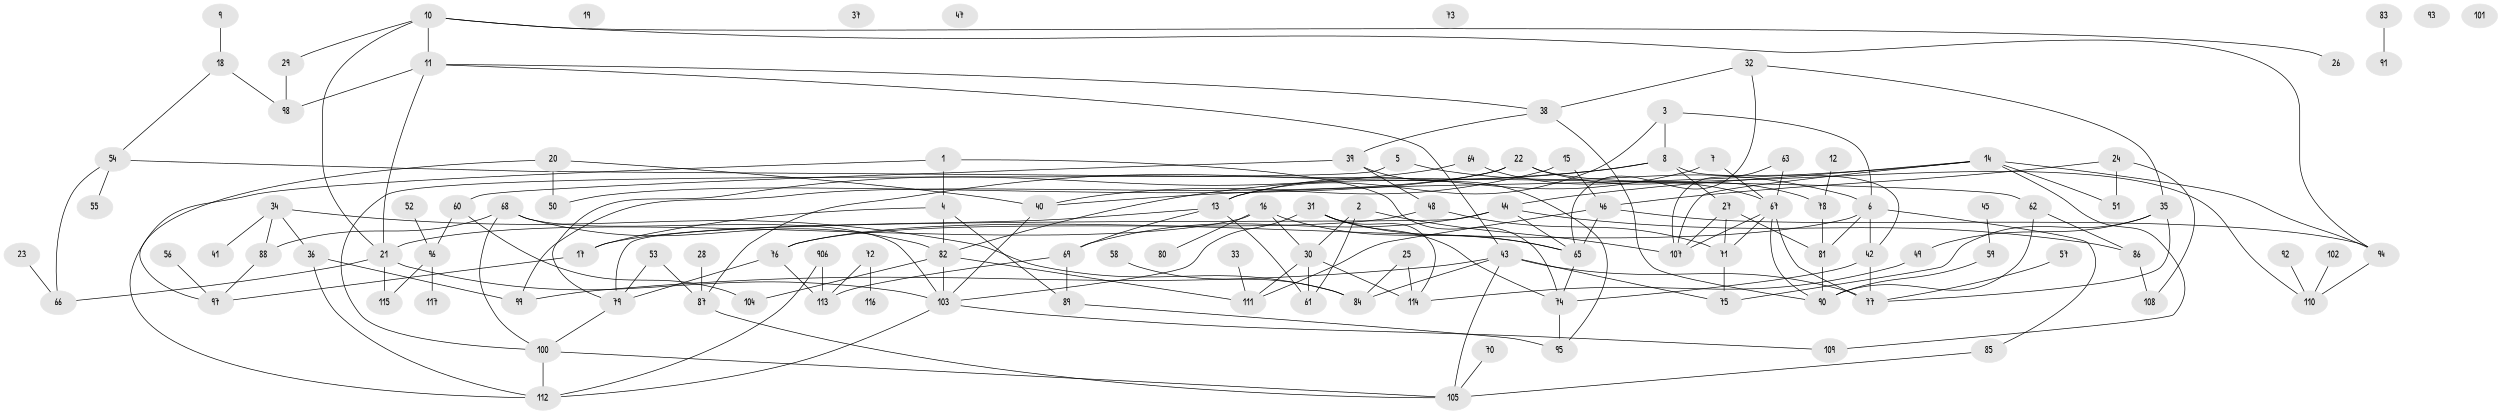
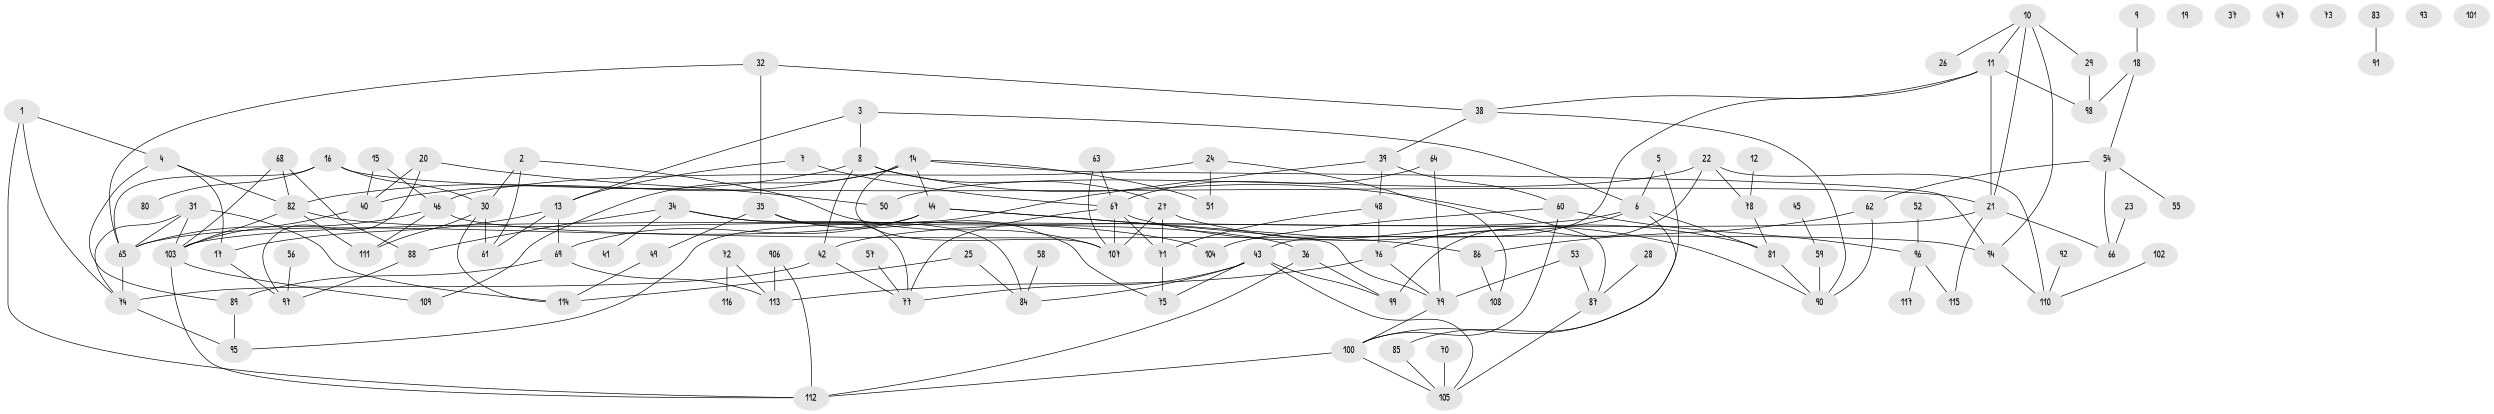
(1235, 255) -> none
(482, 288) -> (1506, 324)
